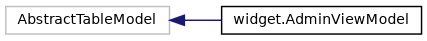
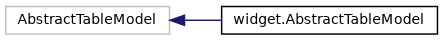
(322, 20) -> (330, 20)
